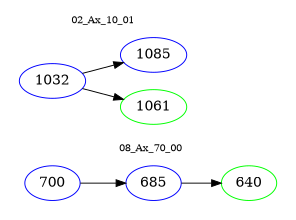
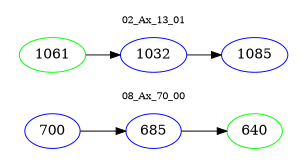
(103, 21) -> (154, 21)
(98, 93) -> (98, 55)
